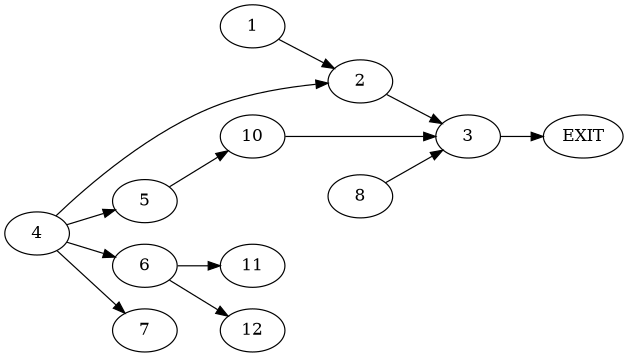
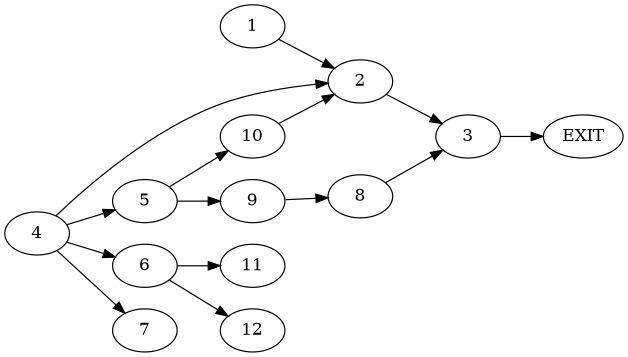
(354, 136) -> (301, 112)
none -> (253, 201)
